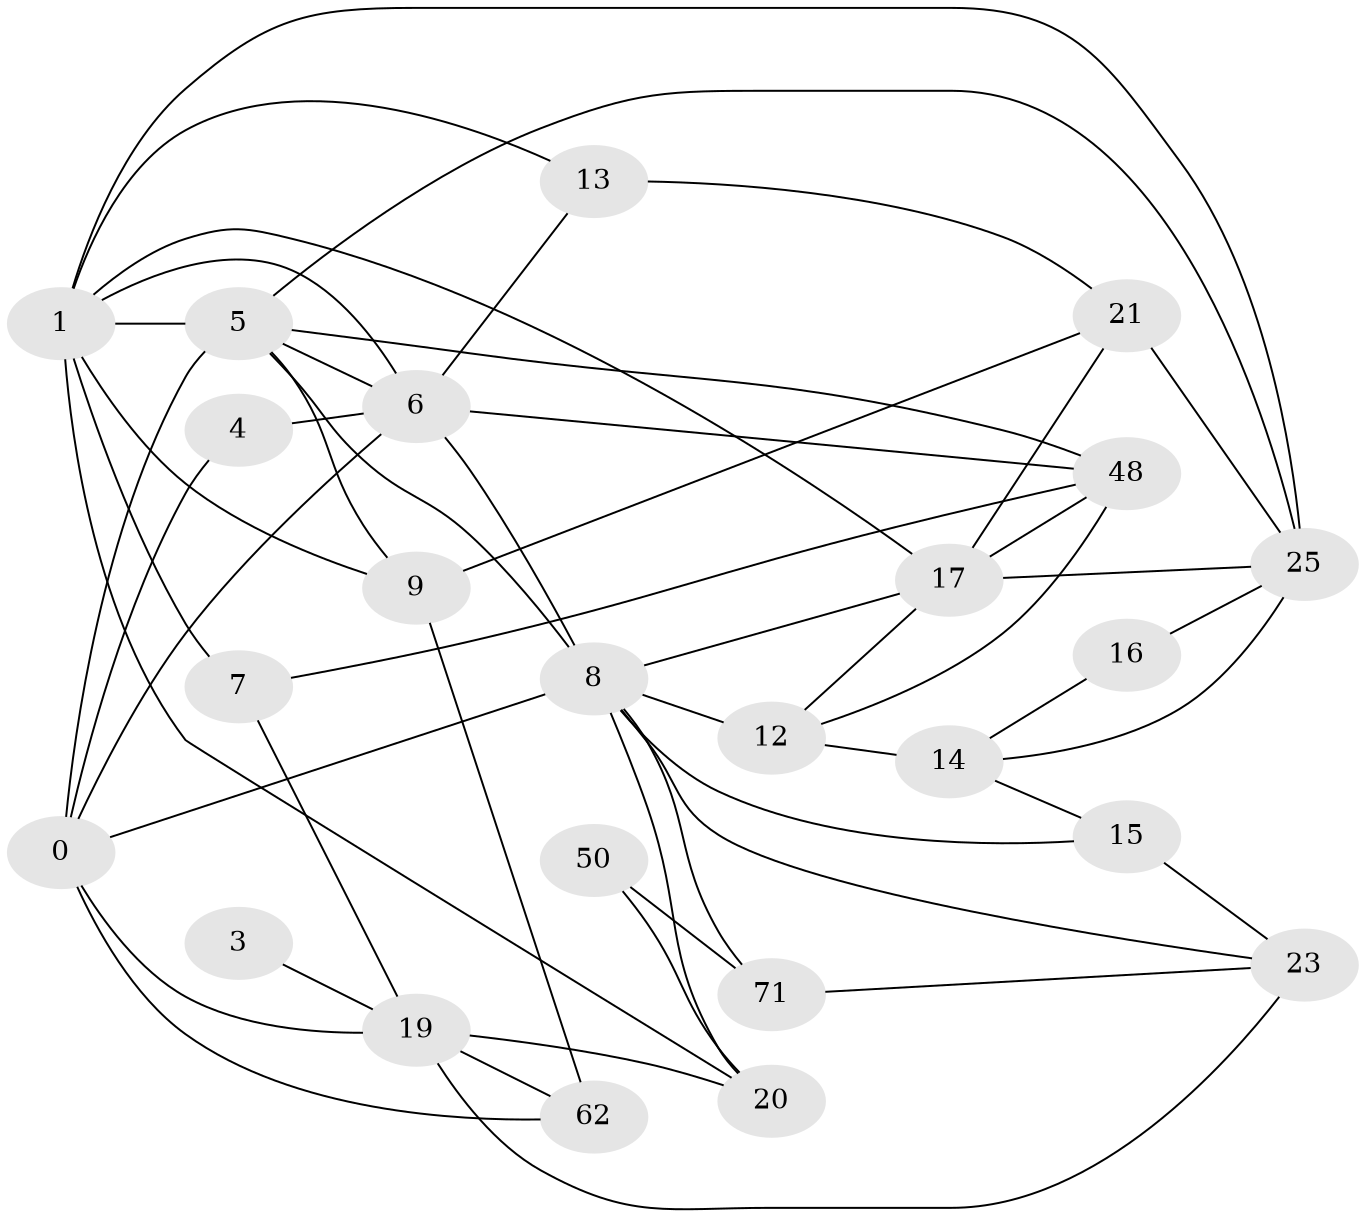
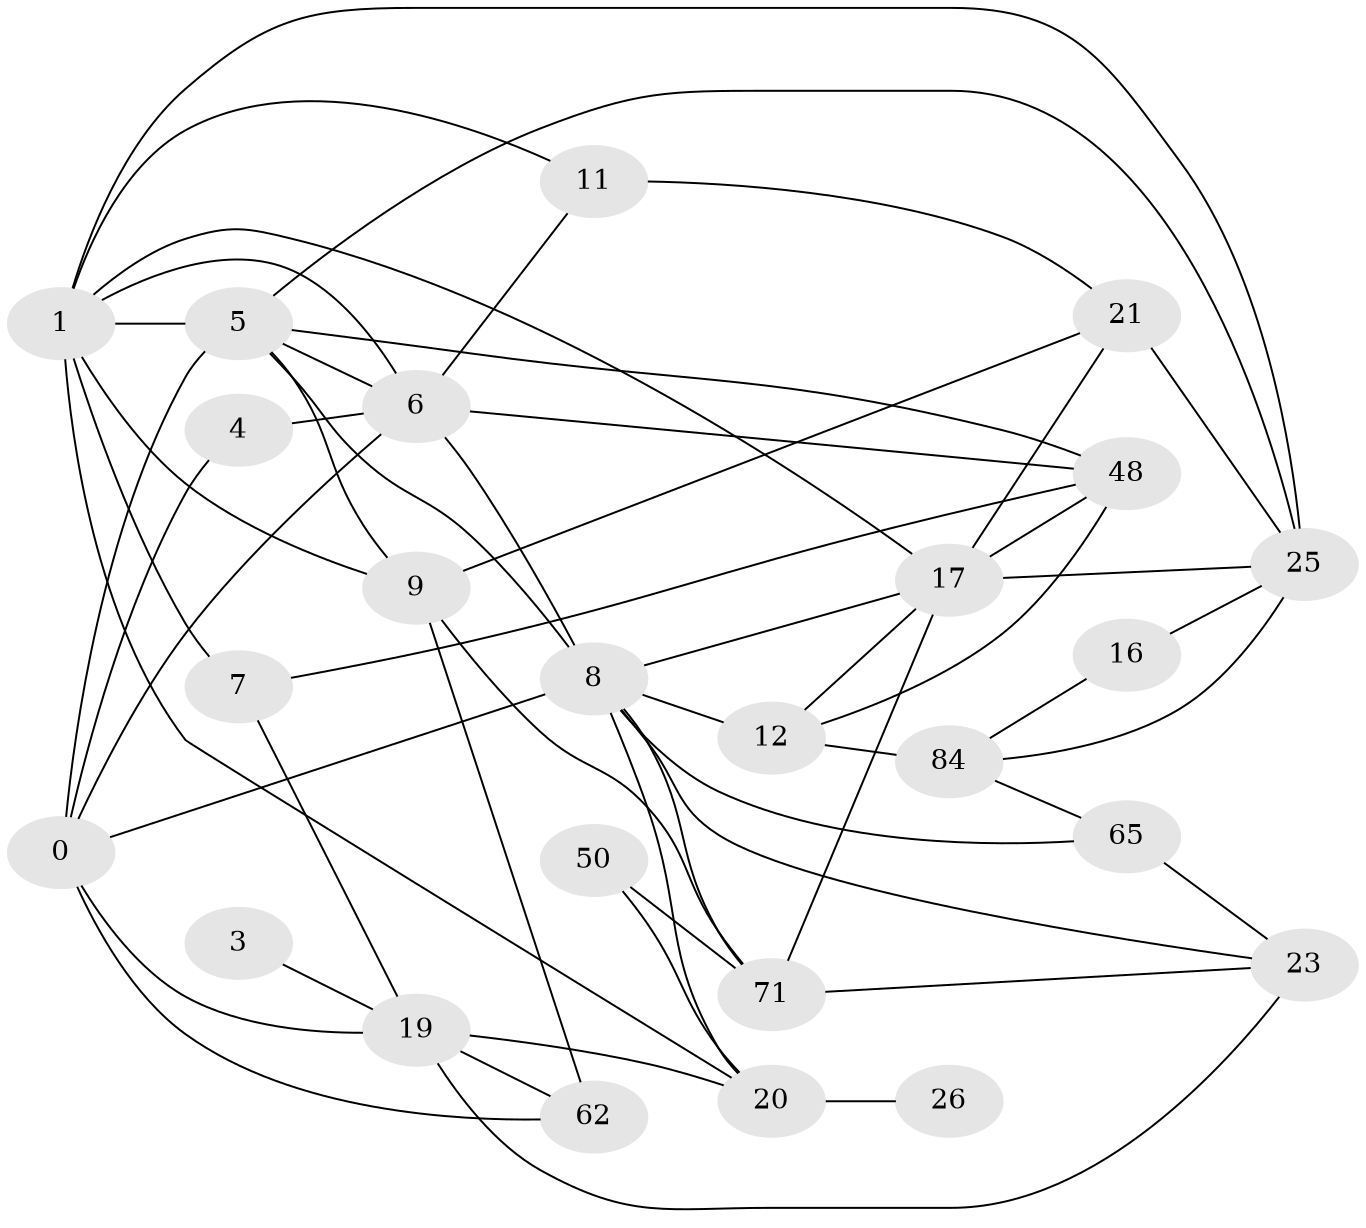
(594, 182) -> (594, 182)
(949, 762) -> (949, 762)
none -> (610, 777)
none -> (860, 788)
(1127, 837) -> (1127, 837)
none -> (949, 1101)
